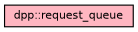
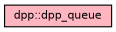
(69, 16) -> (58, 16)
